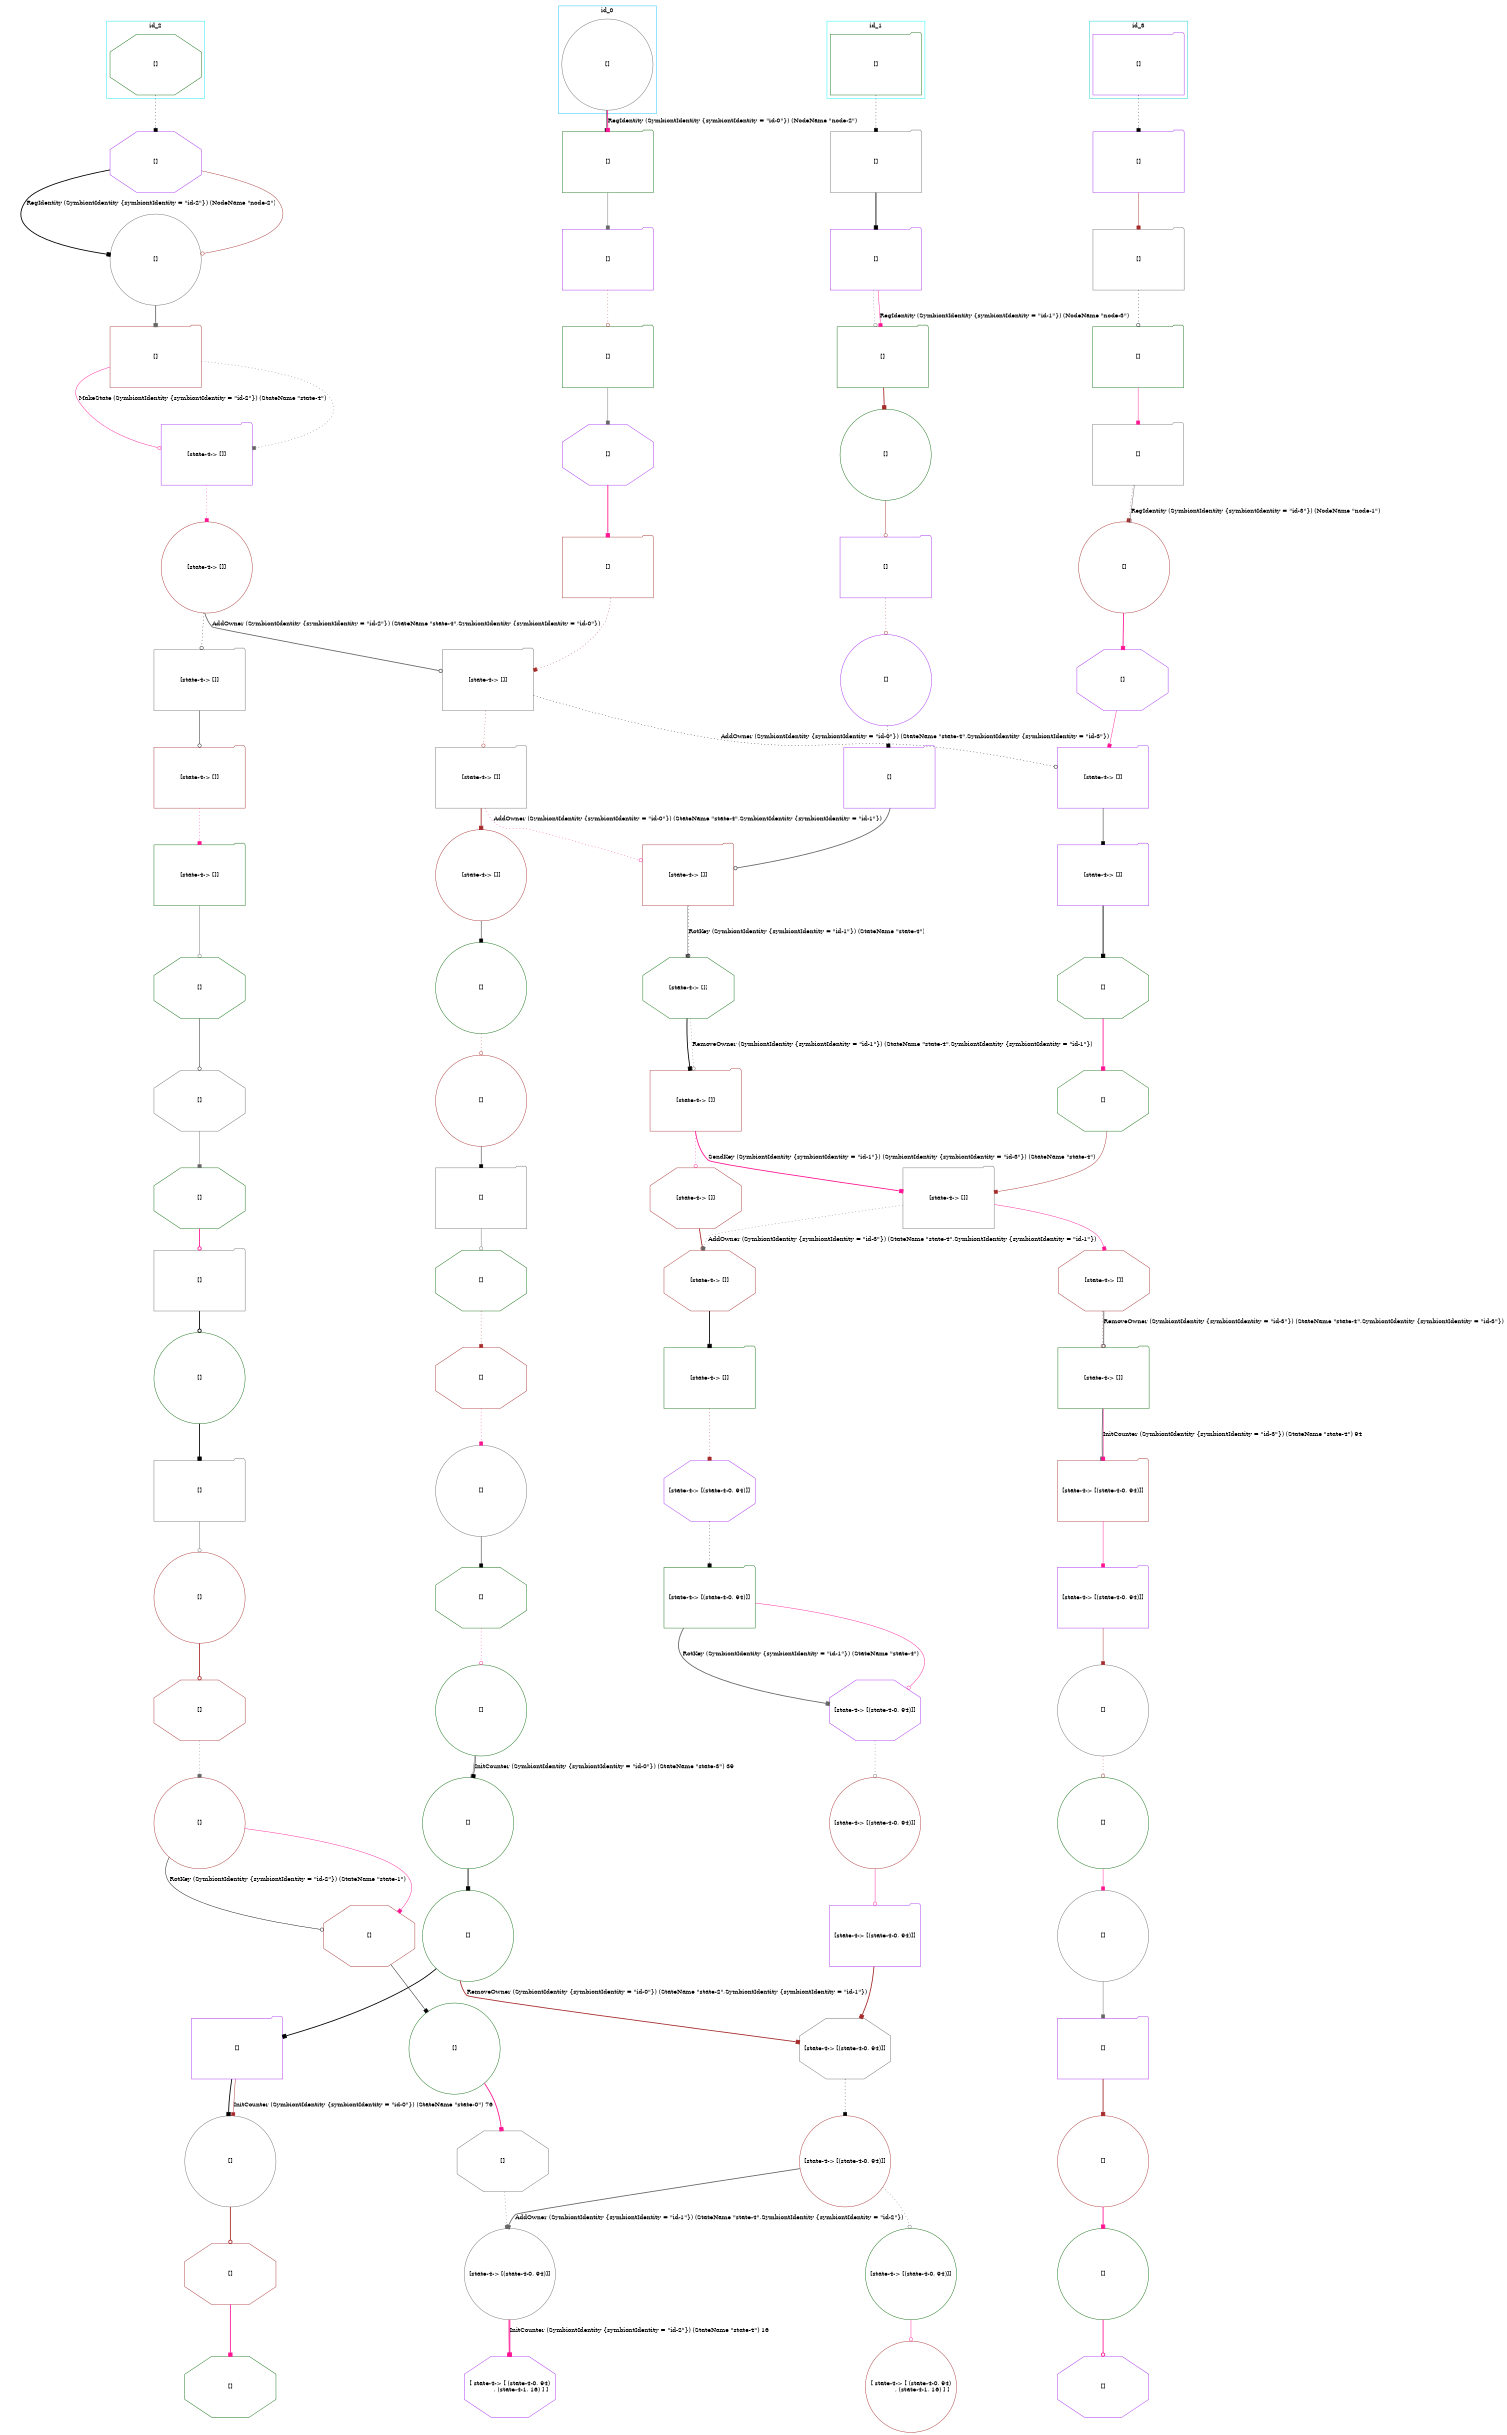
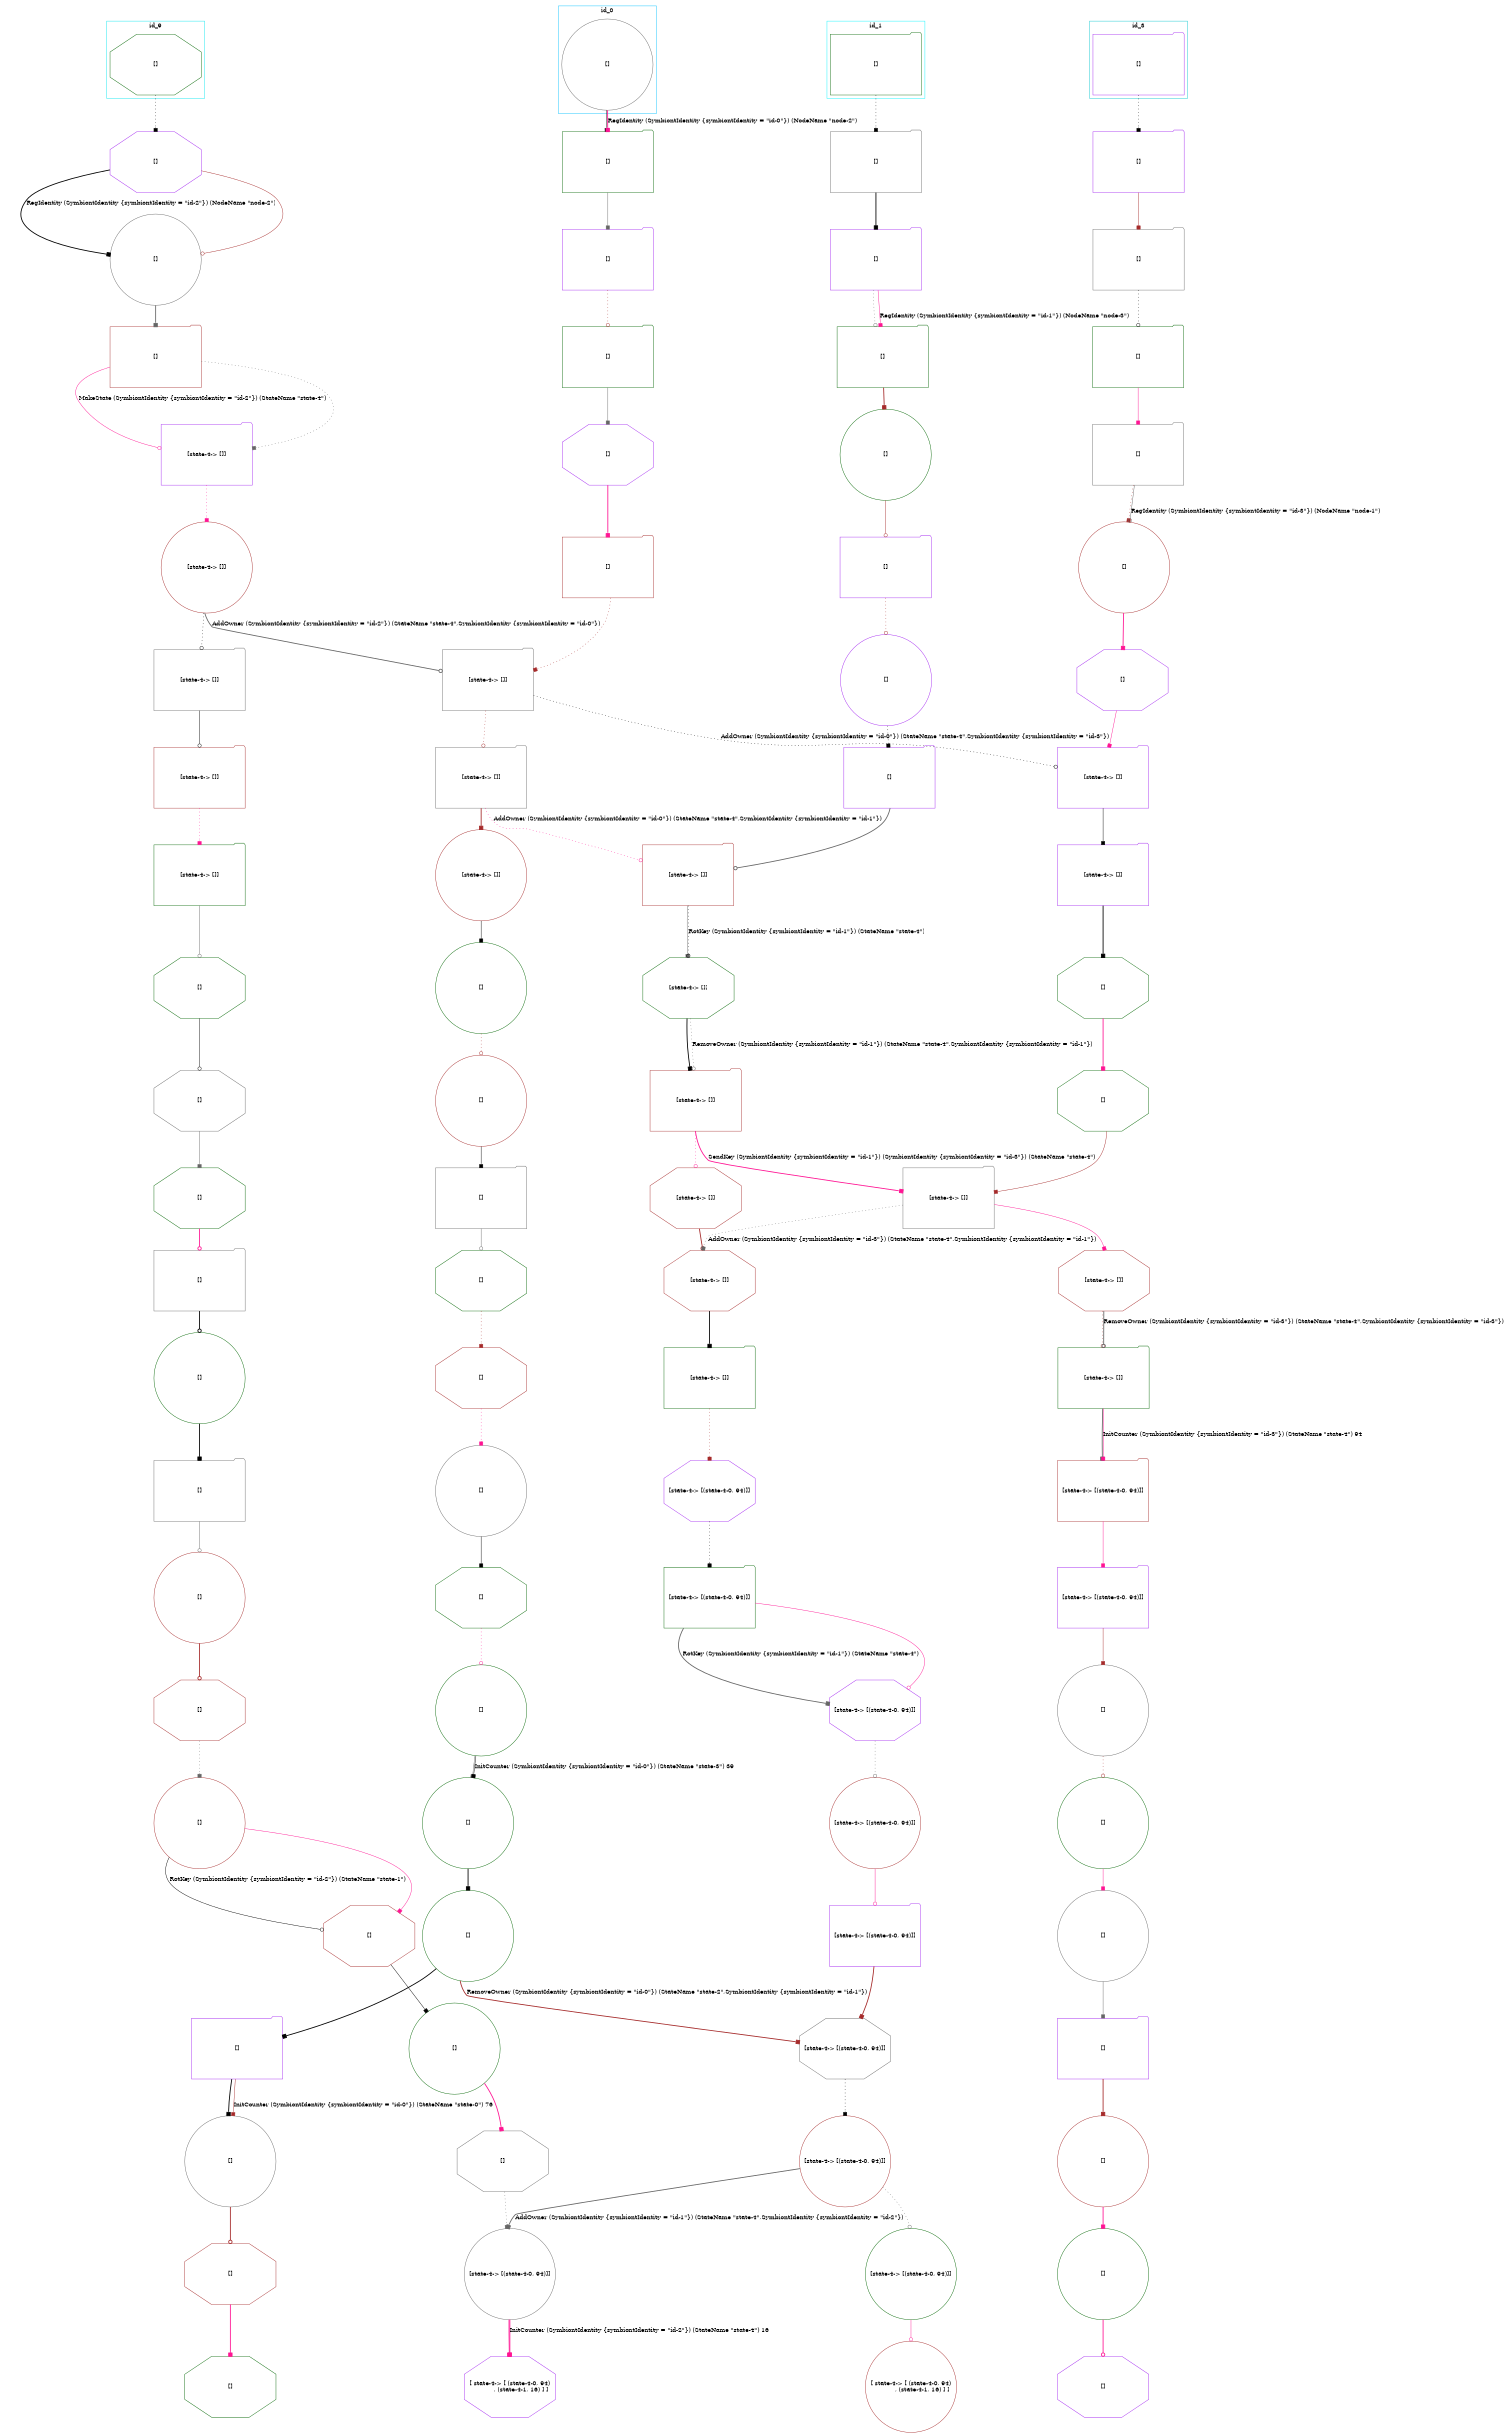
(156, 26) -> (156, 26)
